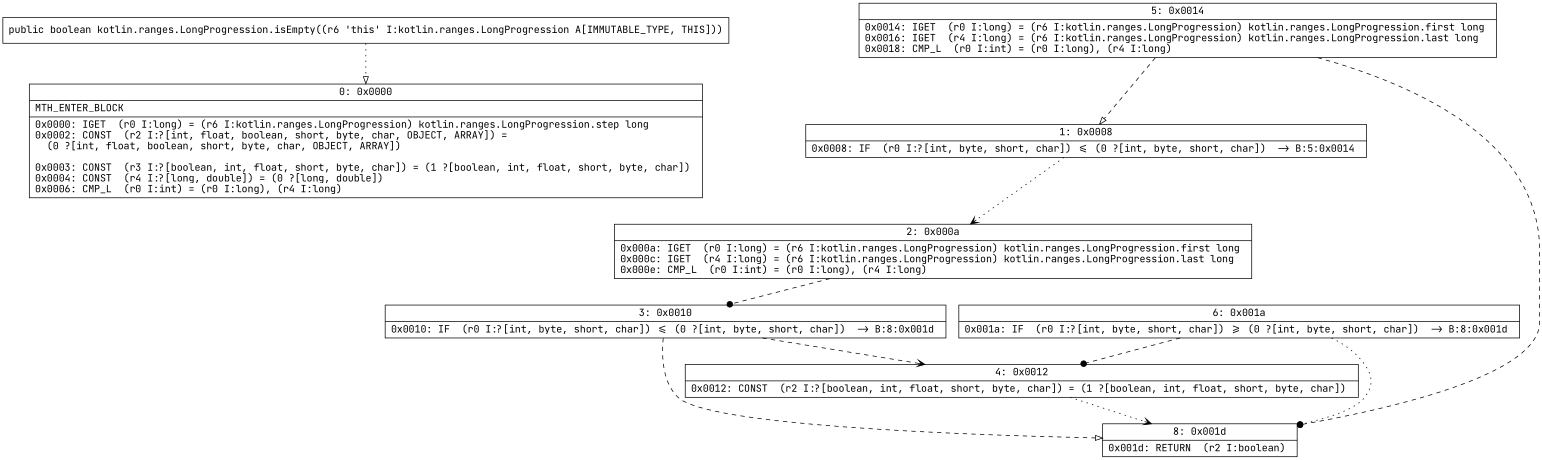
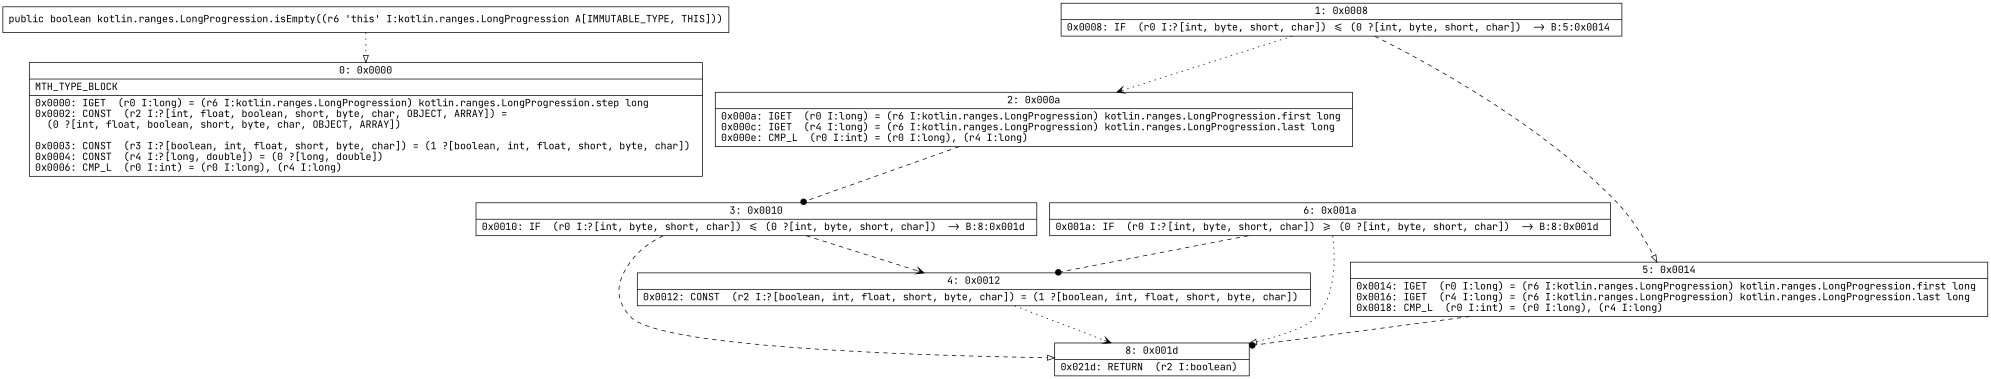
(1130, 88) -> (1529, 128)
(79, 108) -> (77, 87)
(1368, 393) -> (1322, 309)
(1200, 448) -> (1152, 367)
